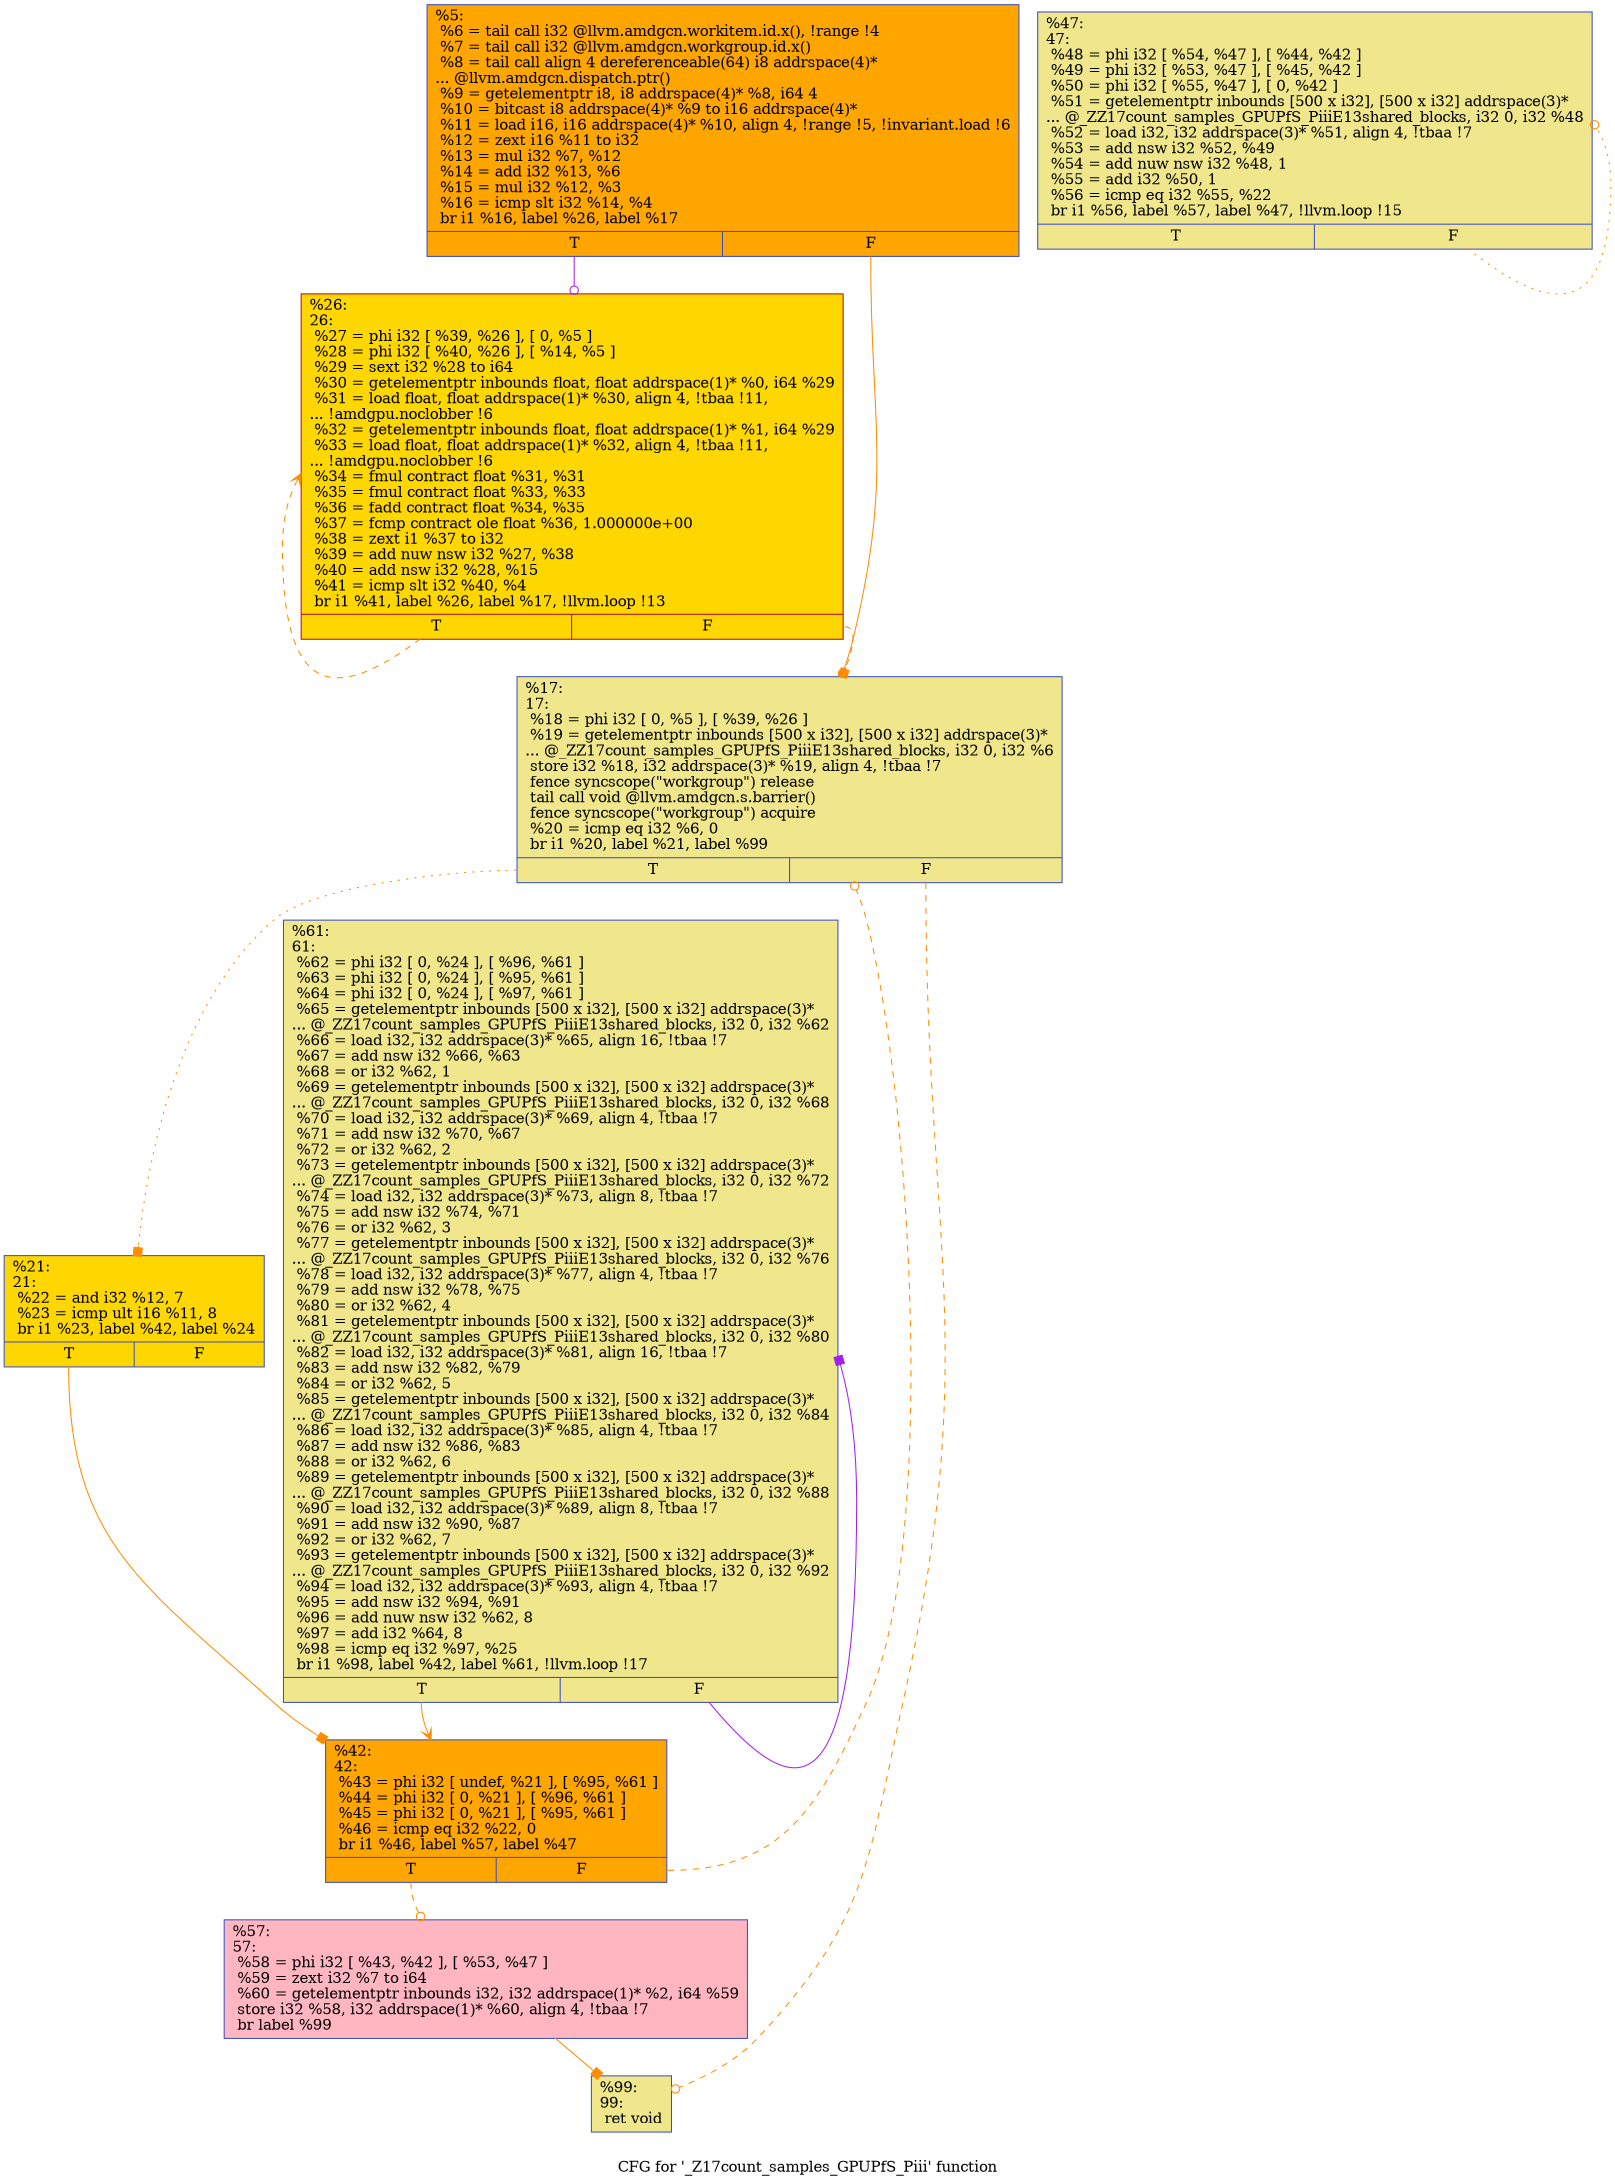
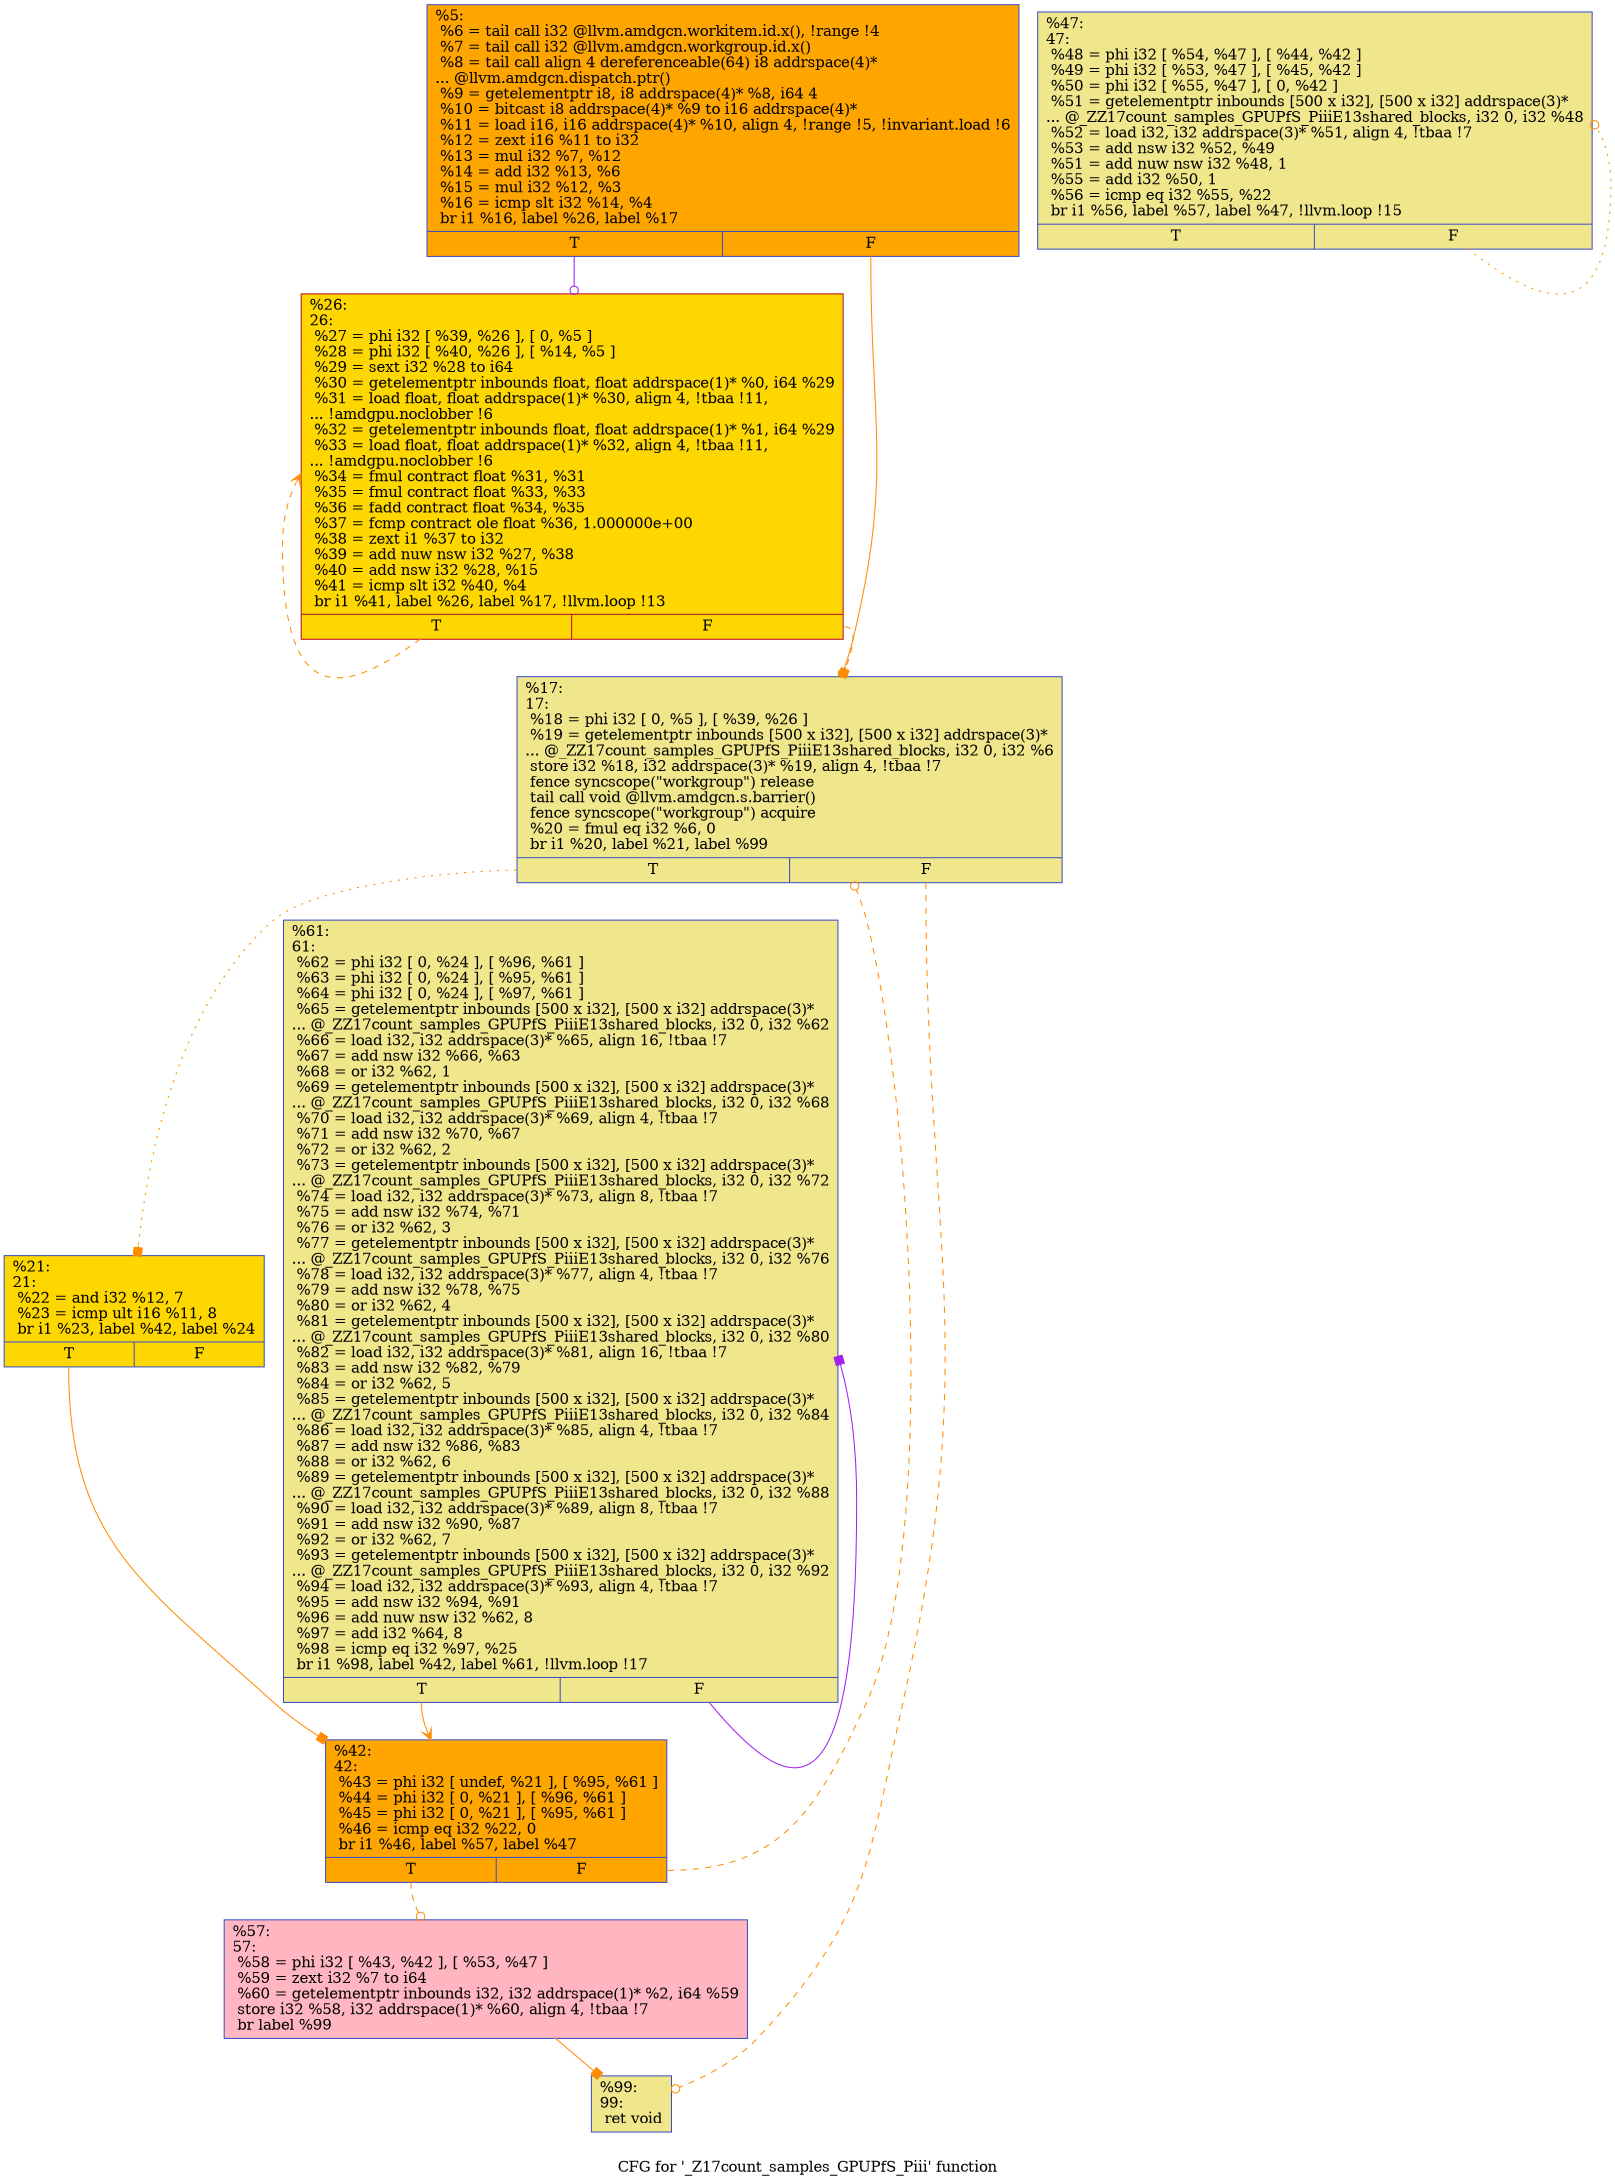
(1167, 164) -> (1167, 164)
(622, 829) -> (621, 829)
